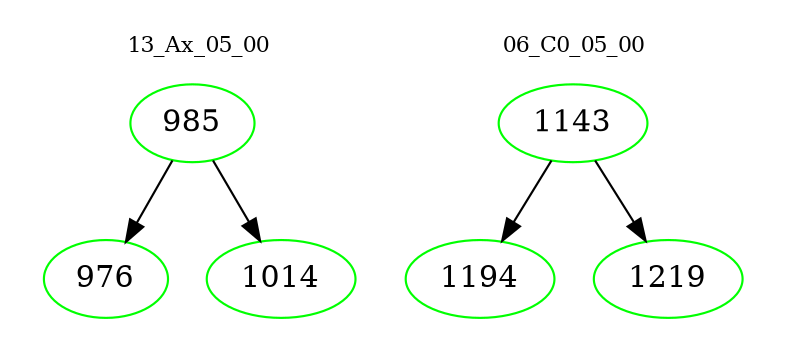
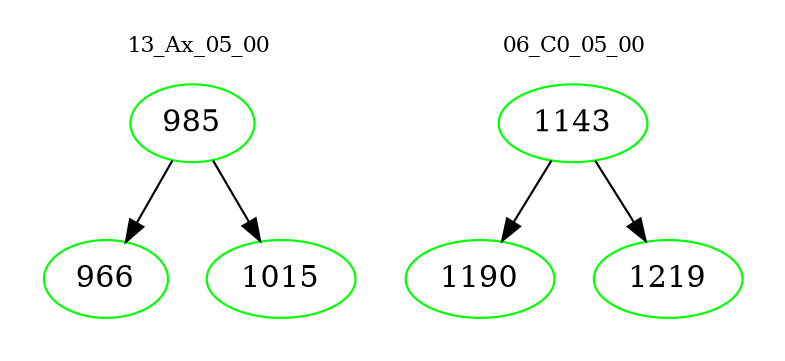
(106, 279) -> (106, 279)
(281, 279) -> (281, 279)
(480, 279) -> (480, 279)
